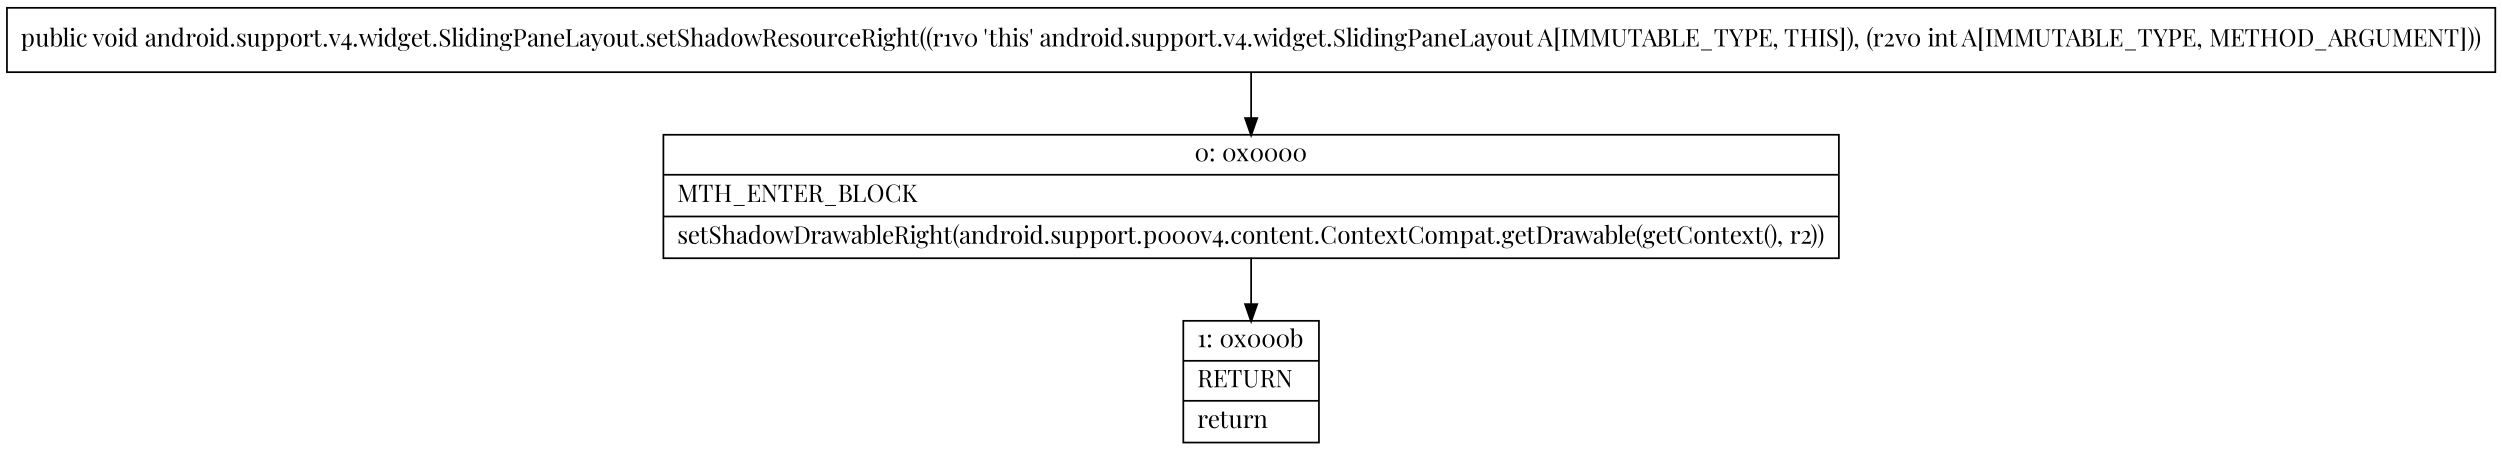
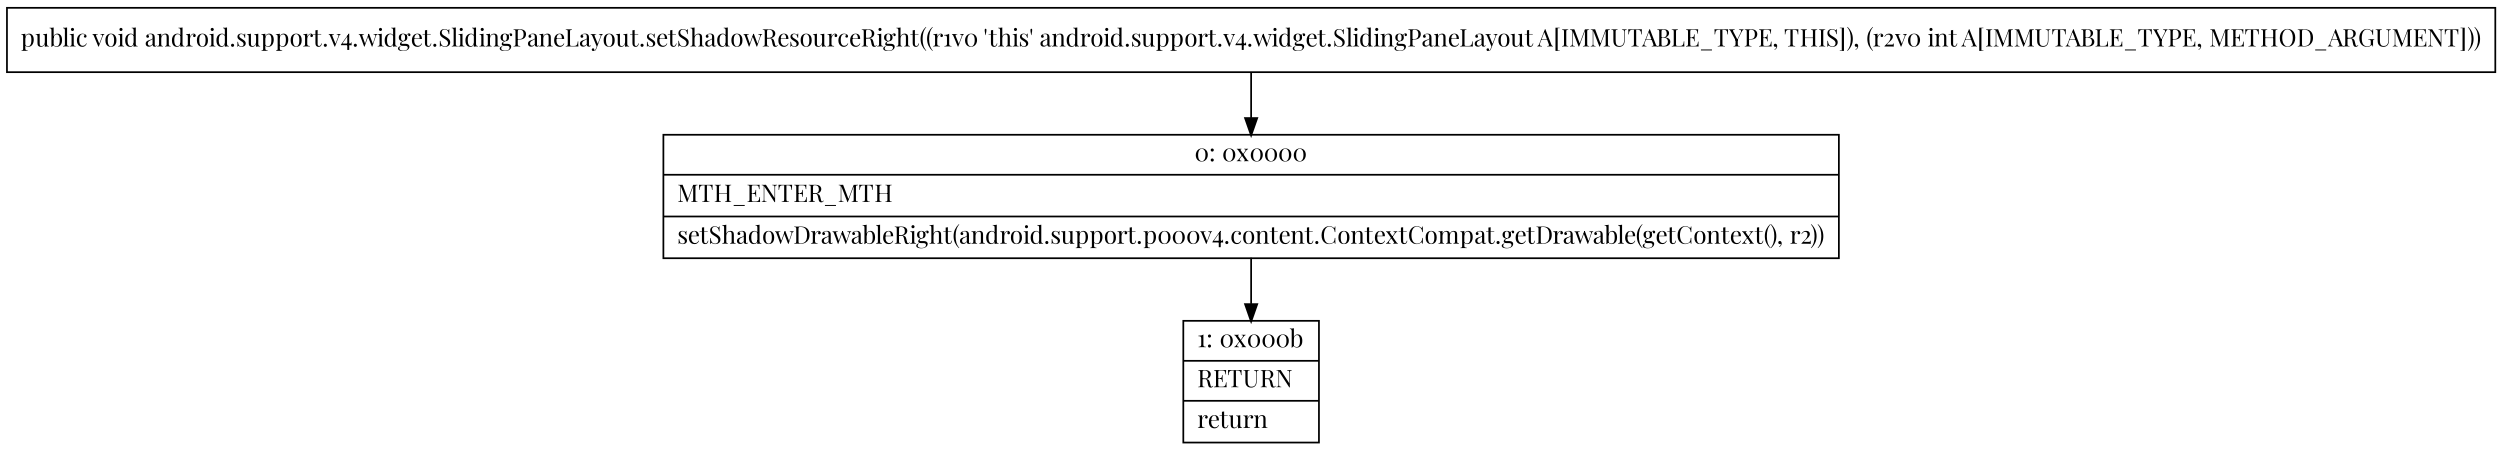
(798, 195) -> (785, 195)
